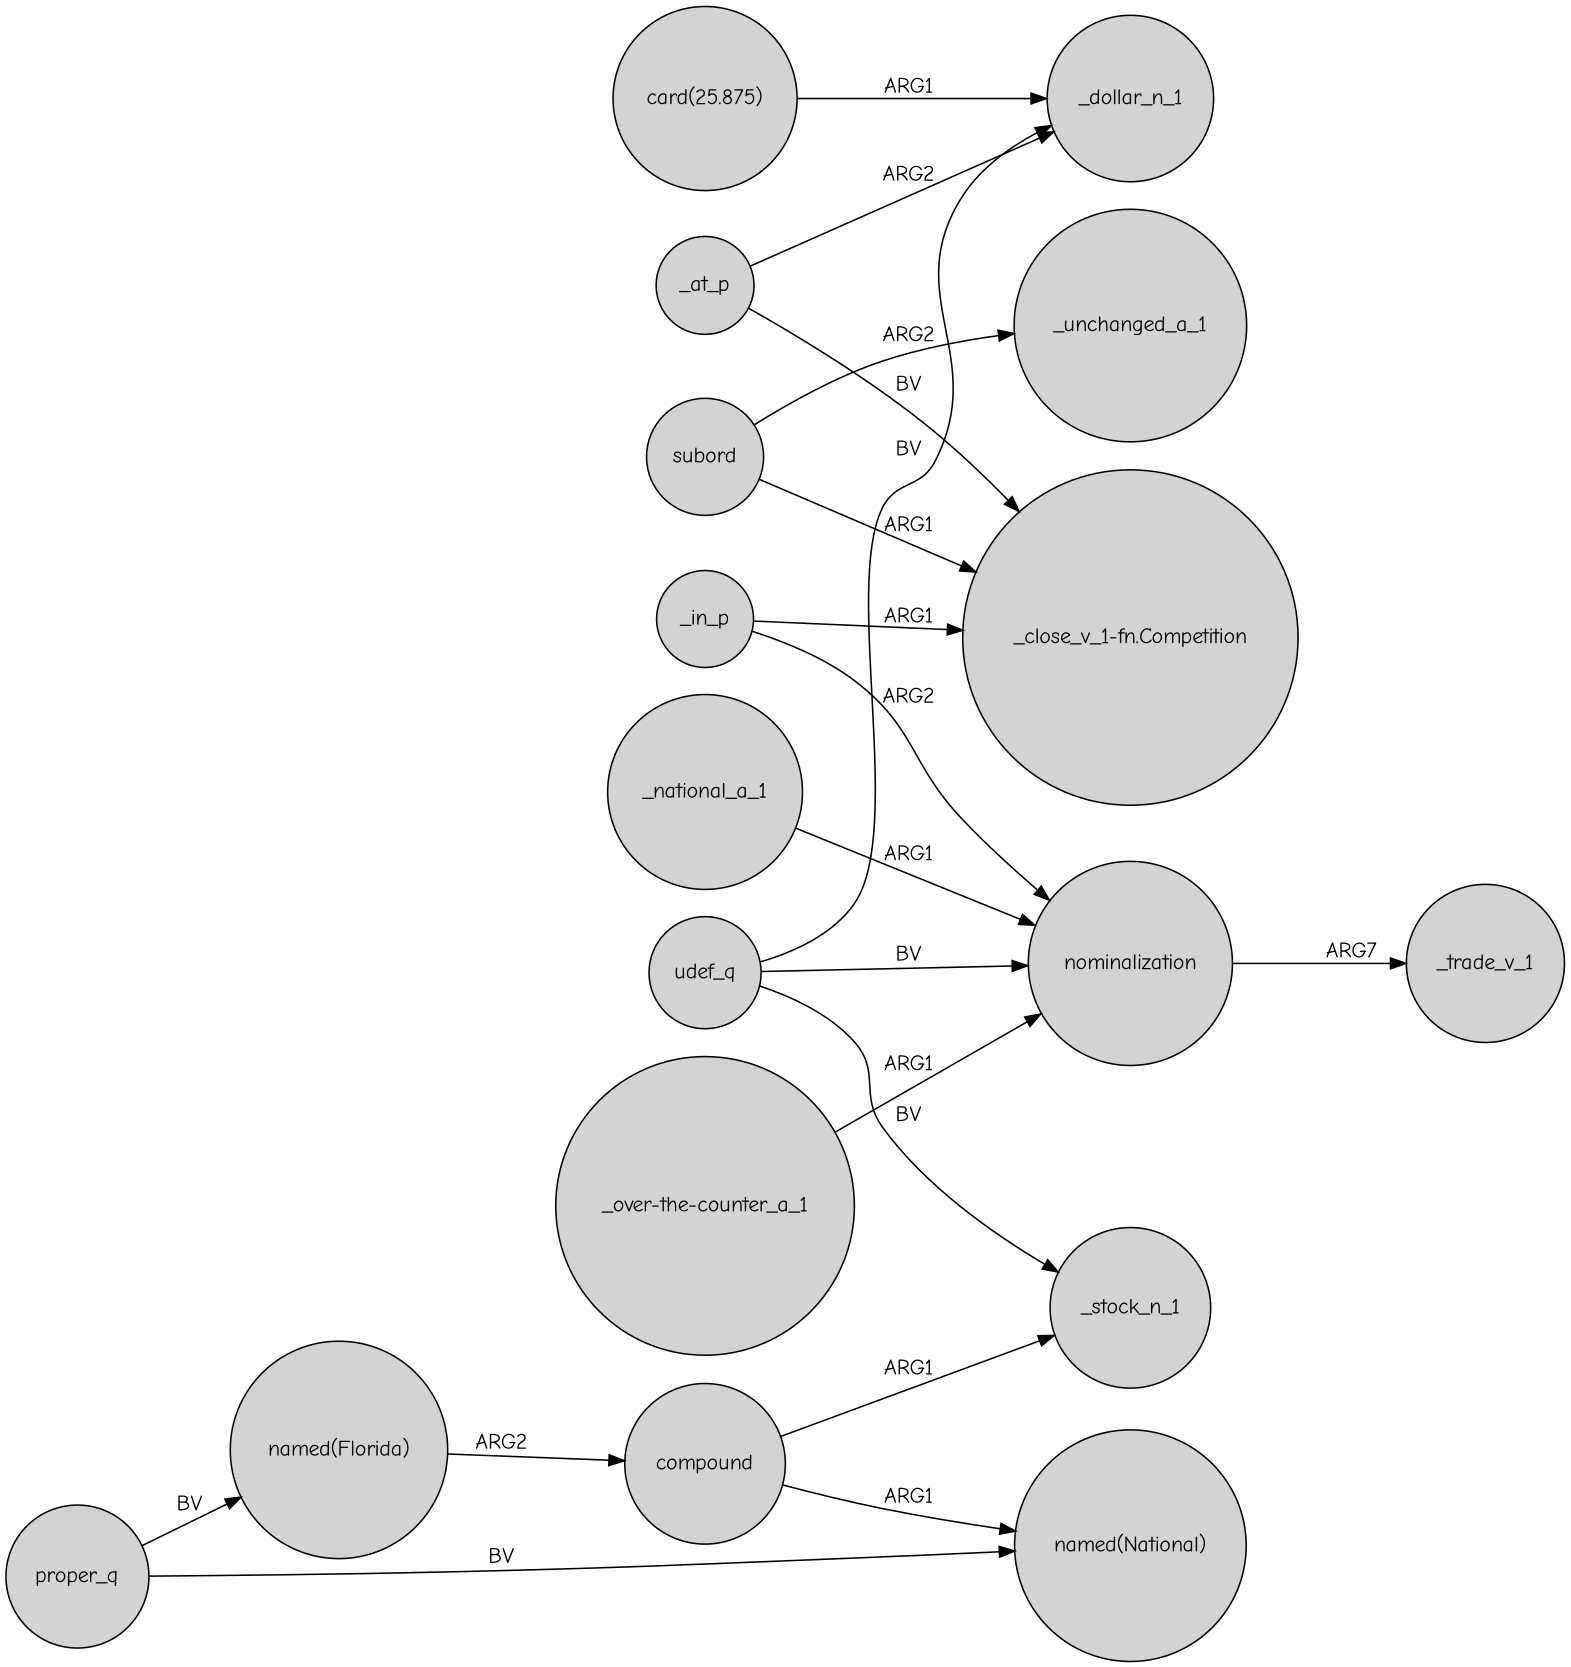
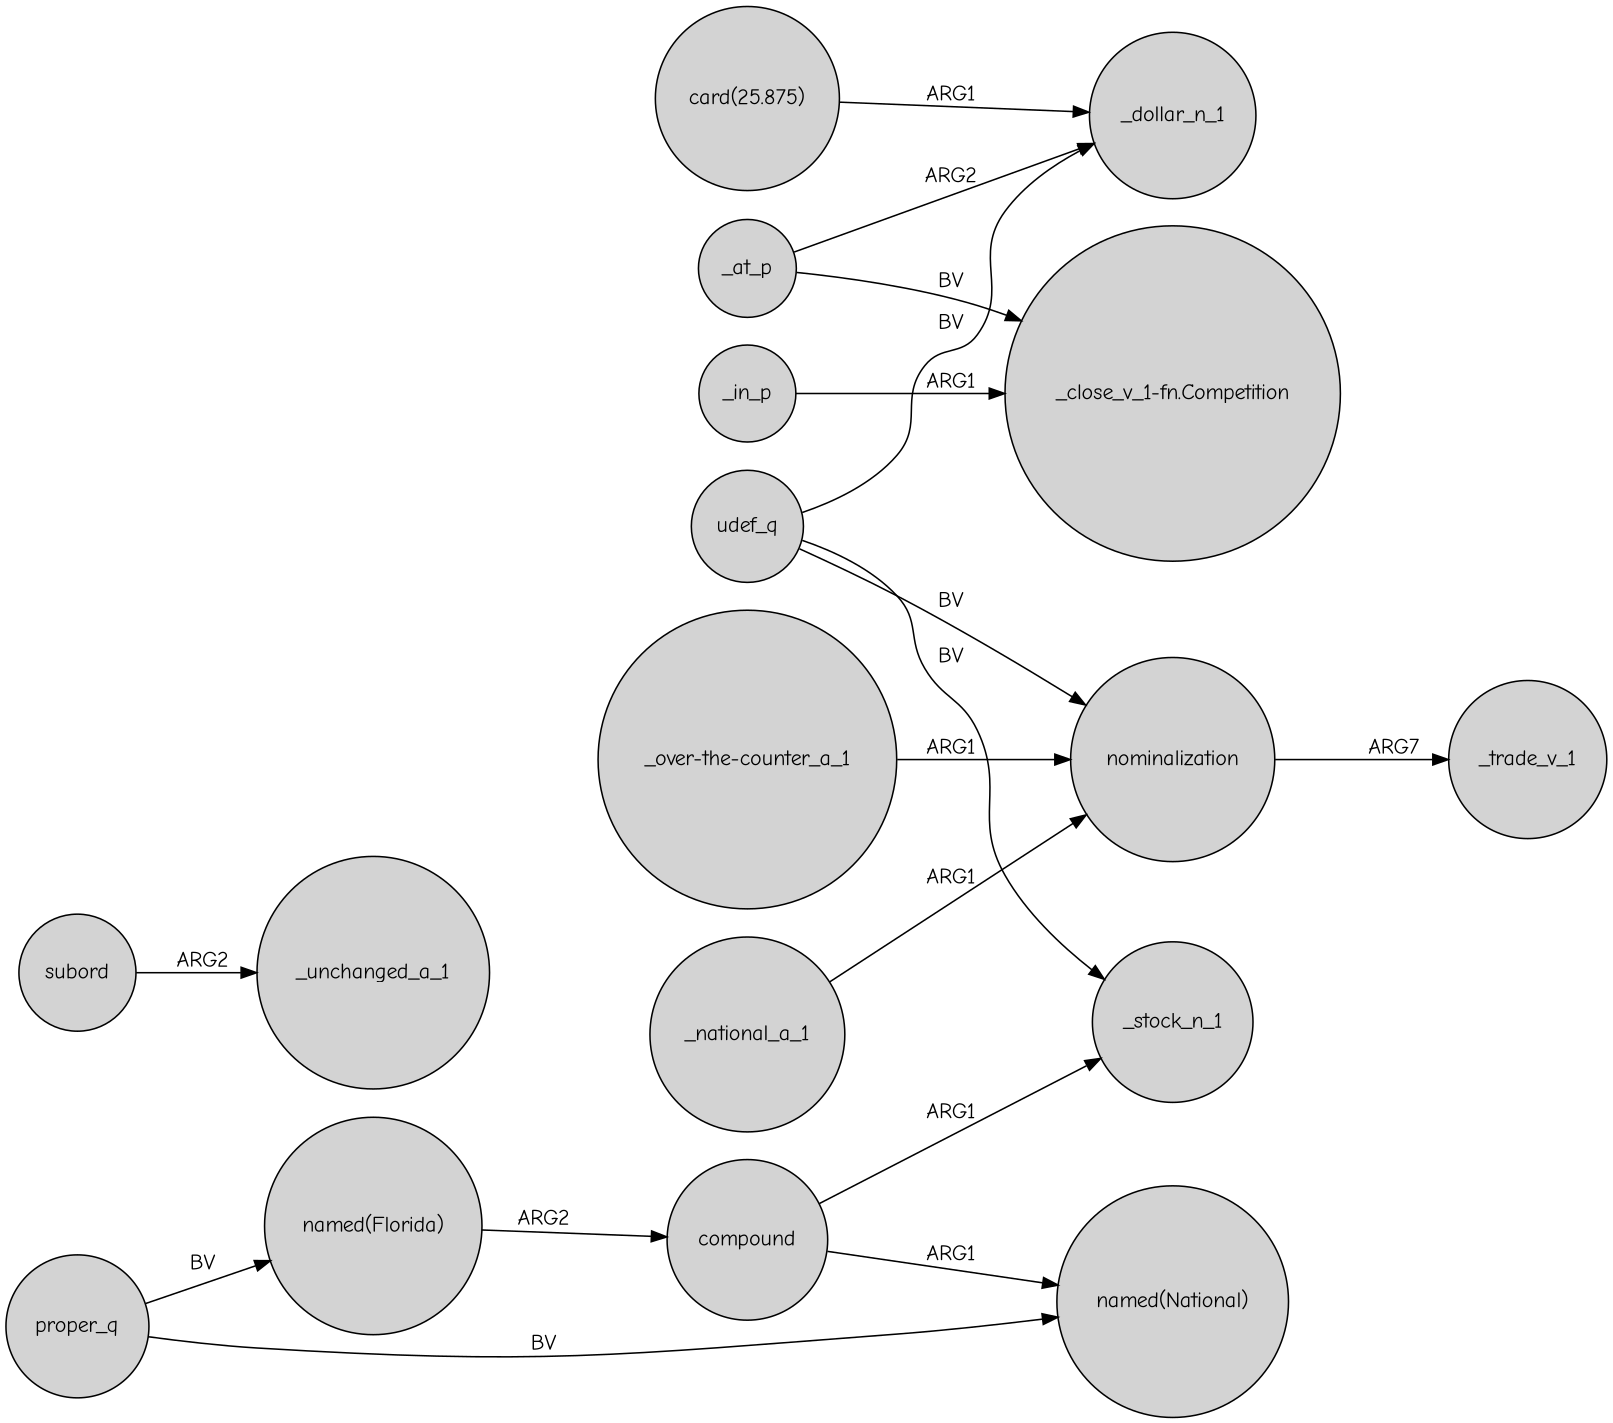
(860, 523) -> none
(909, 742) -> none
